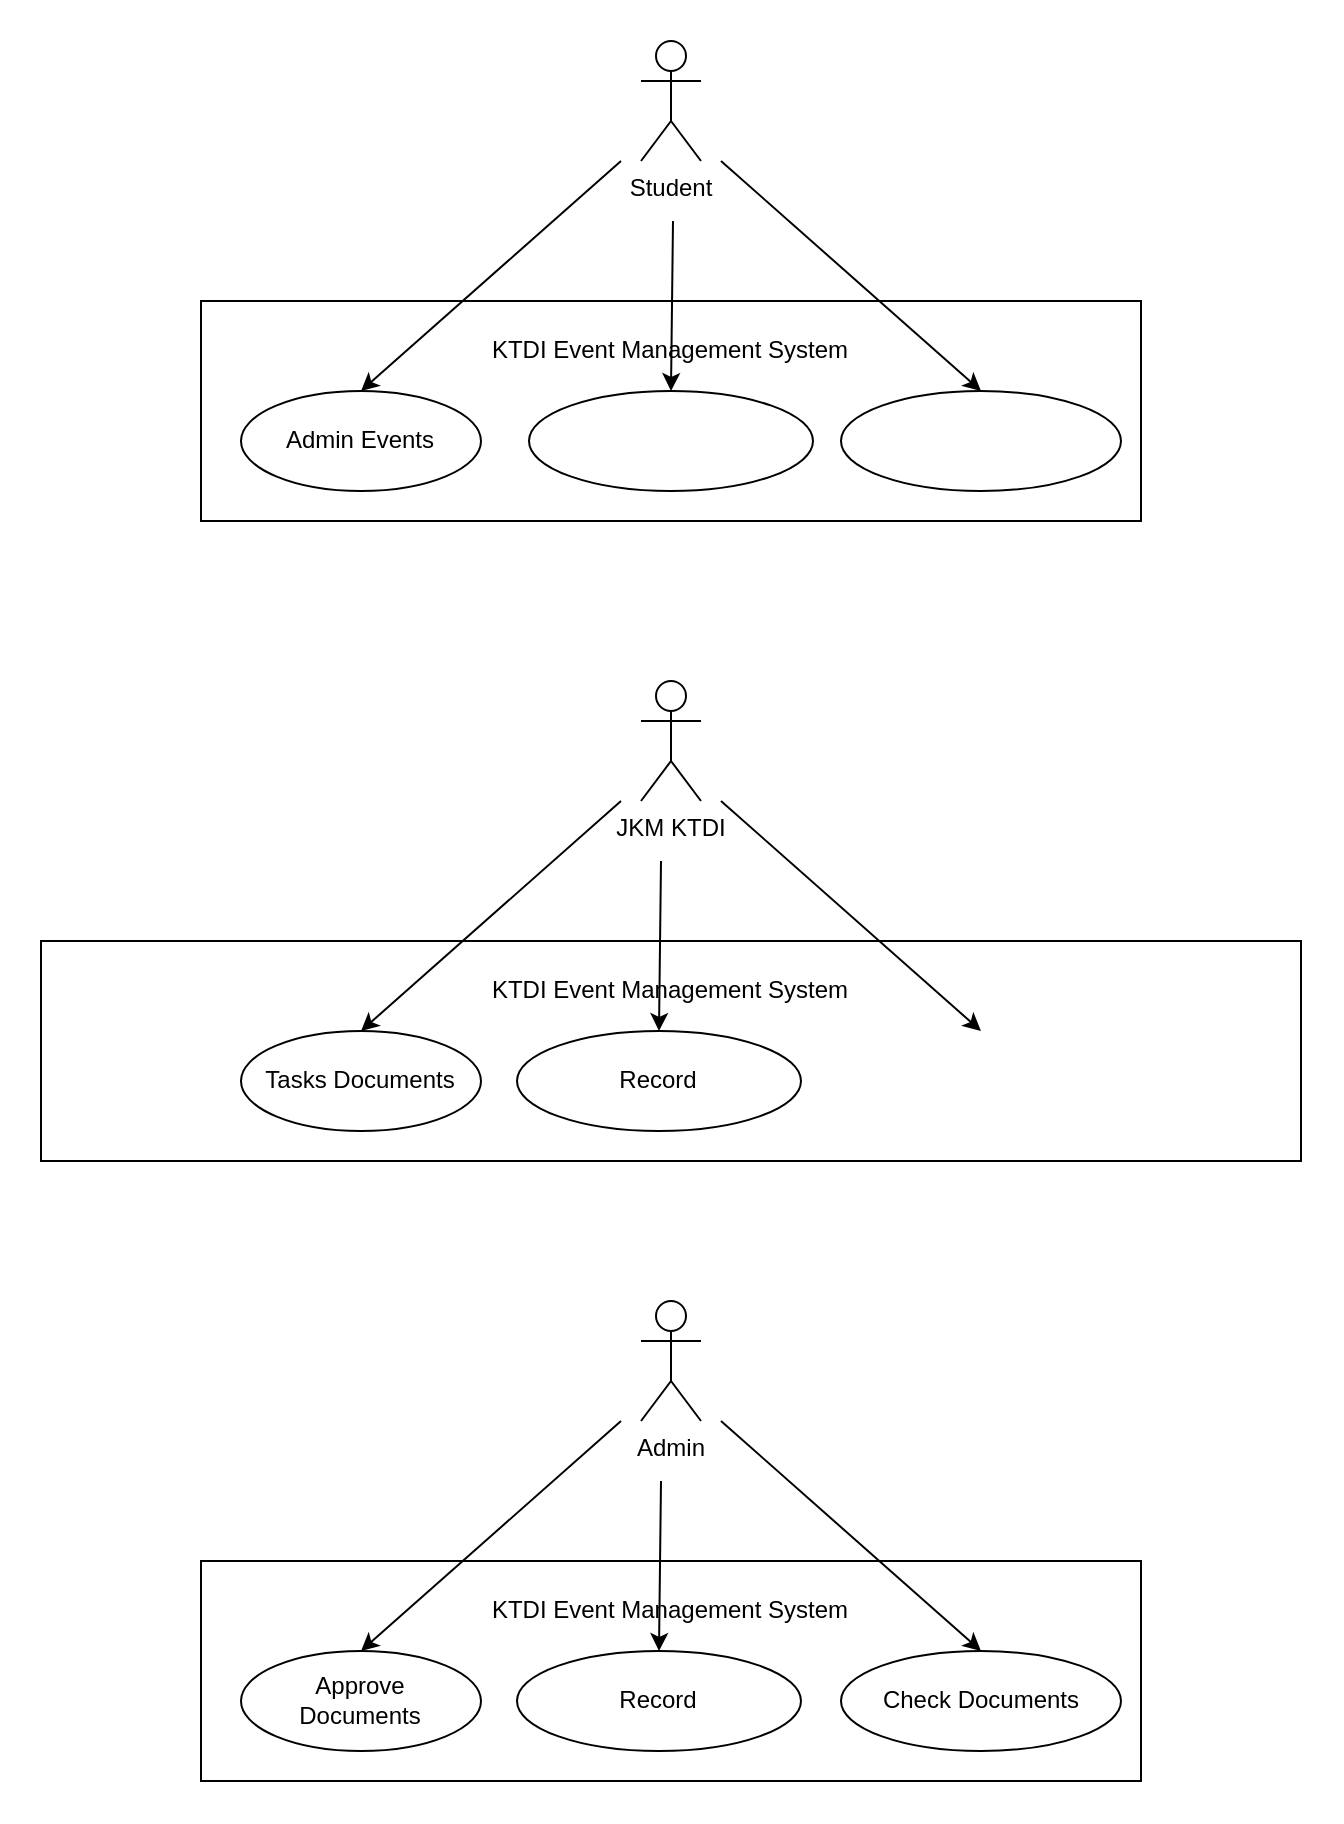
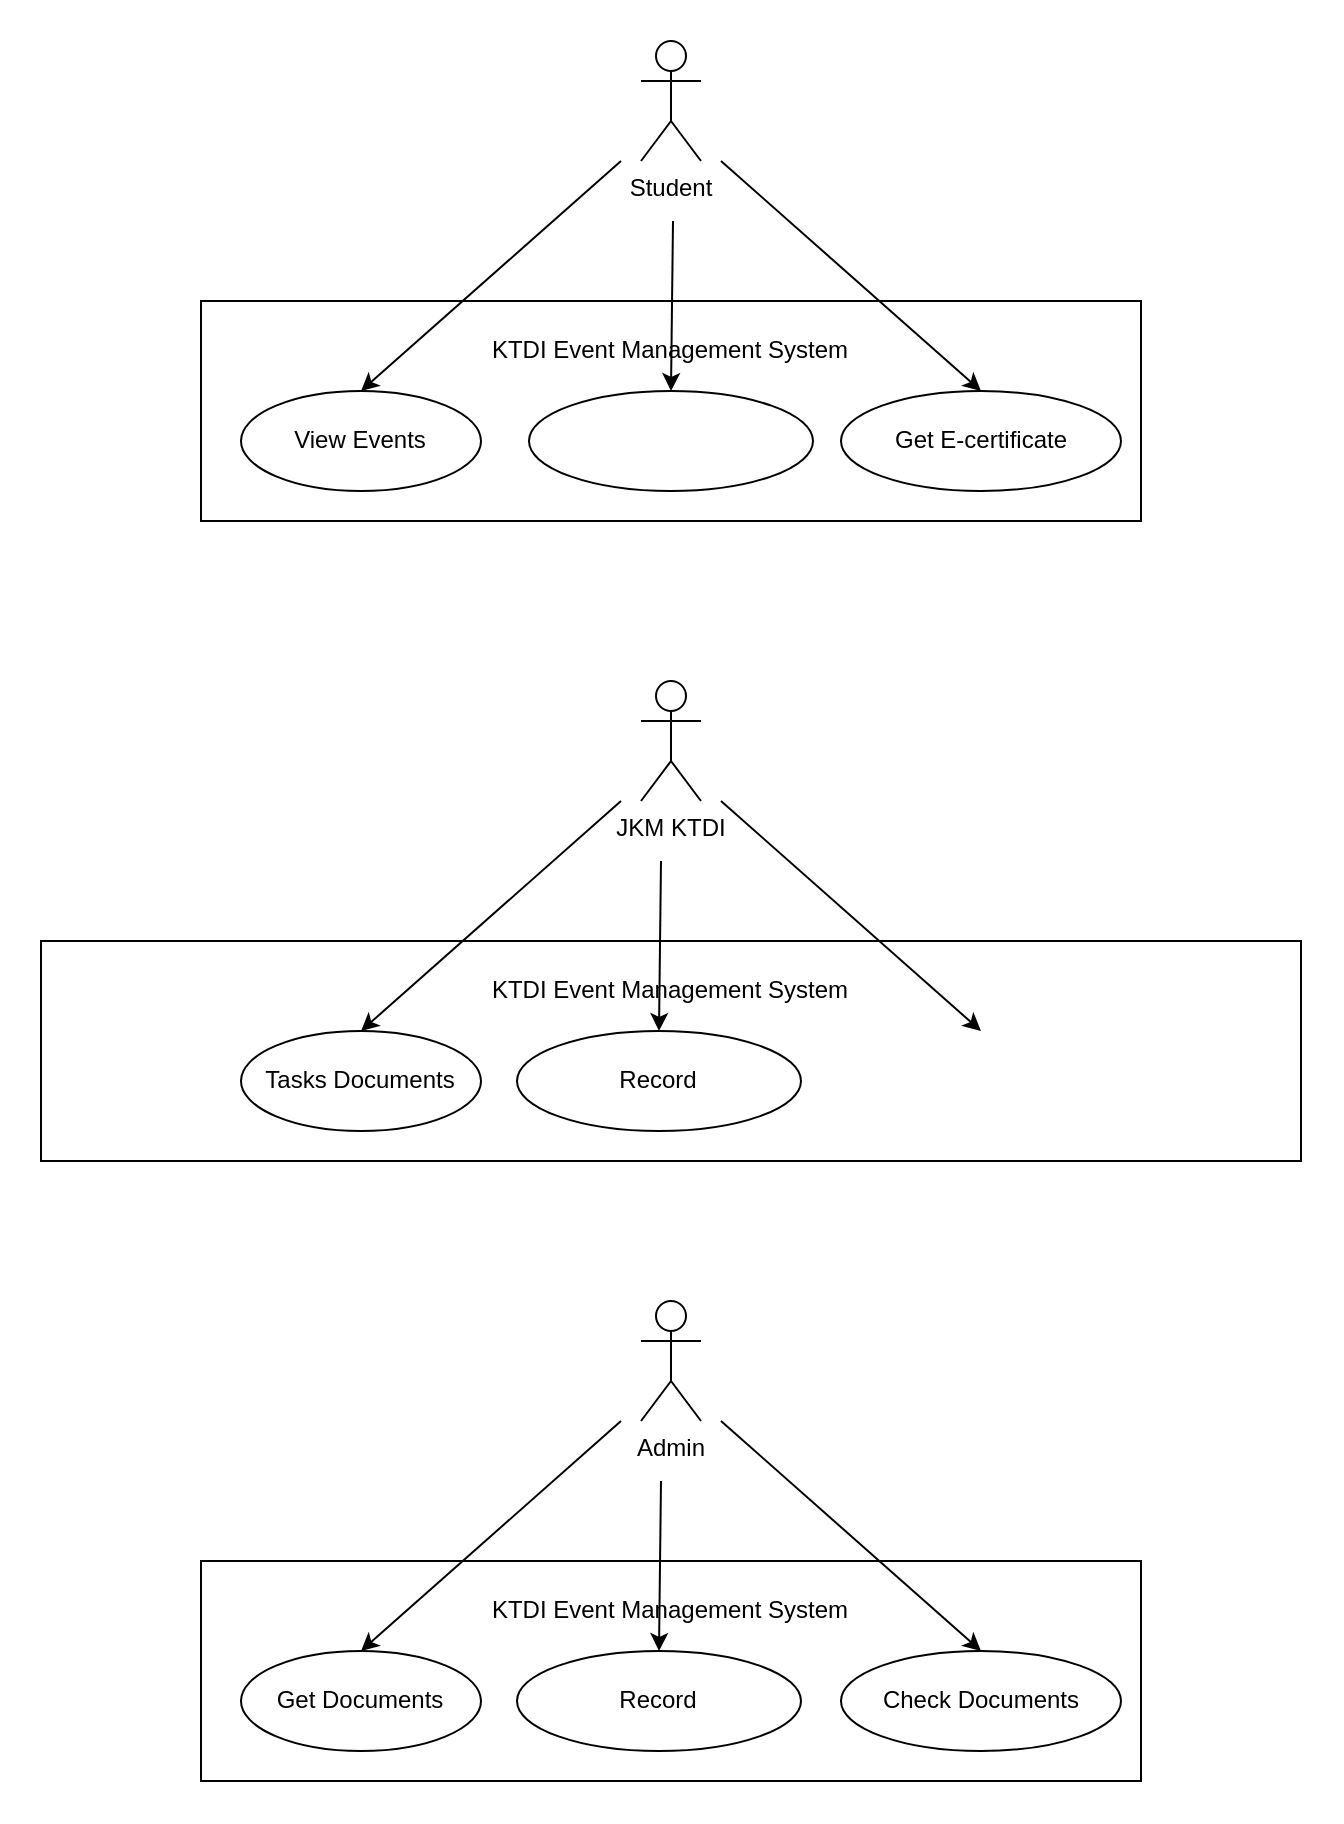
(361, 441) -> (361, 441)
none -> (981, 441)
(361, 1701) -> (361, 1701)
